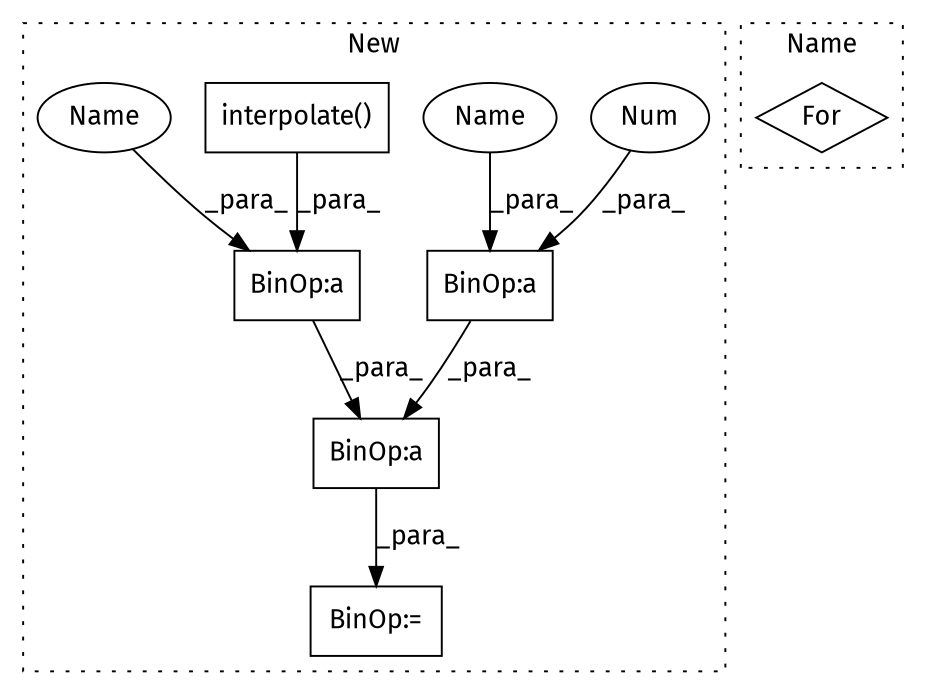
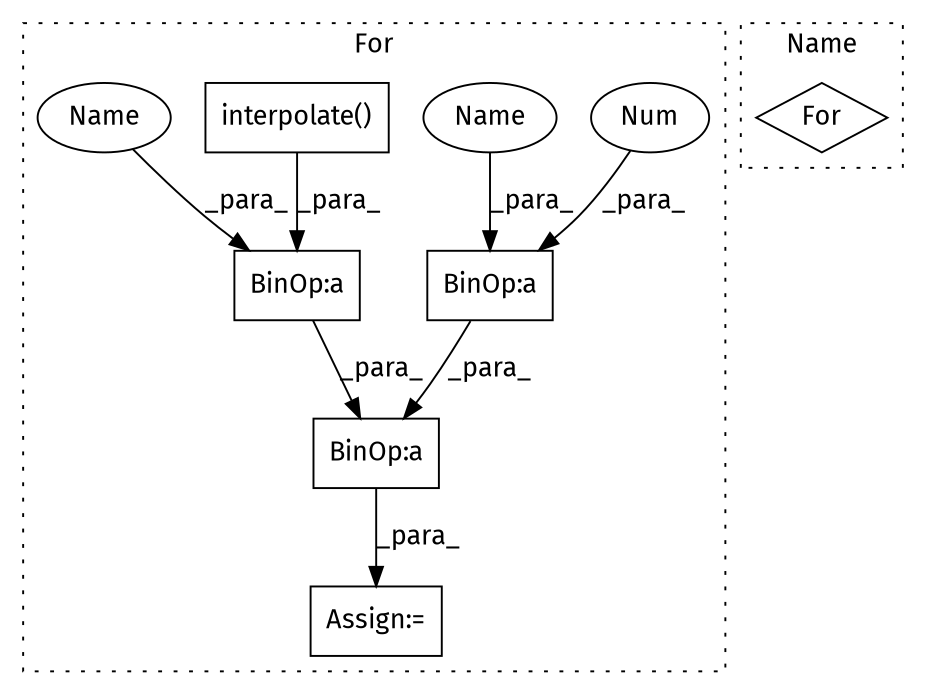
(374, 45) -> (374, 45)
(376, 621) -> (376, 621)
